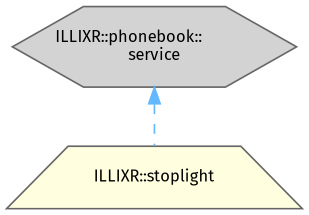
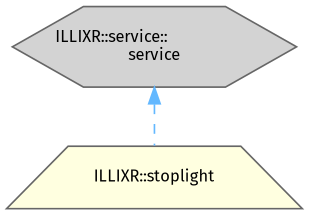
(154, 47) -> (154, 47)
